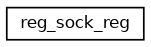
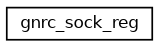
(75, 24) -> (80, 24)
